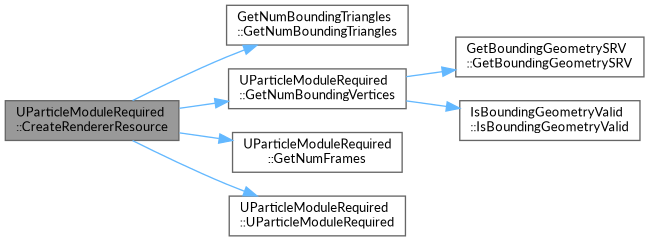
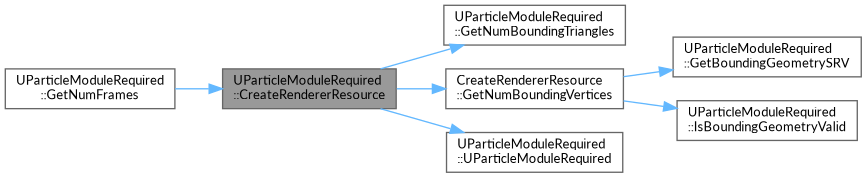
(317, 25) -> (535, 25)
(550, 57) -> (767, 57)
(317, 89) -> (535, 89)
(550, 121) -> (767, 121)
(199, 136) -> (192, 89)
